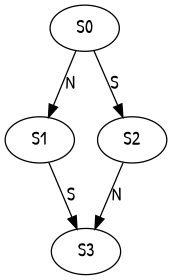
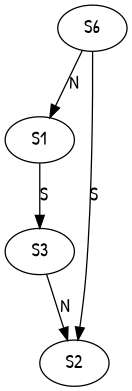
(85, 28) -> (92, 28)
(112, 190) -> (55, 301)
